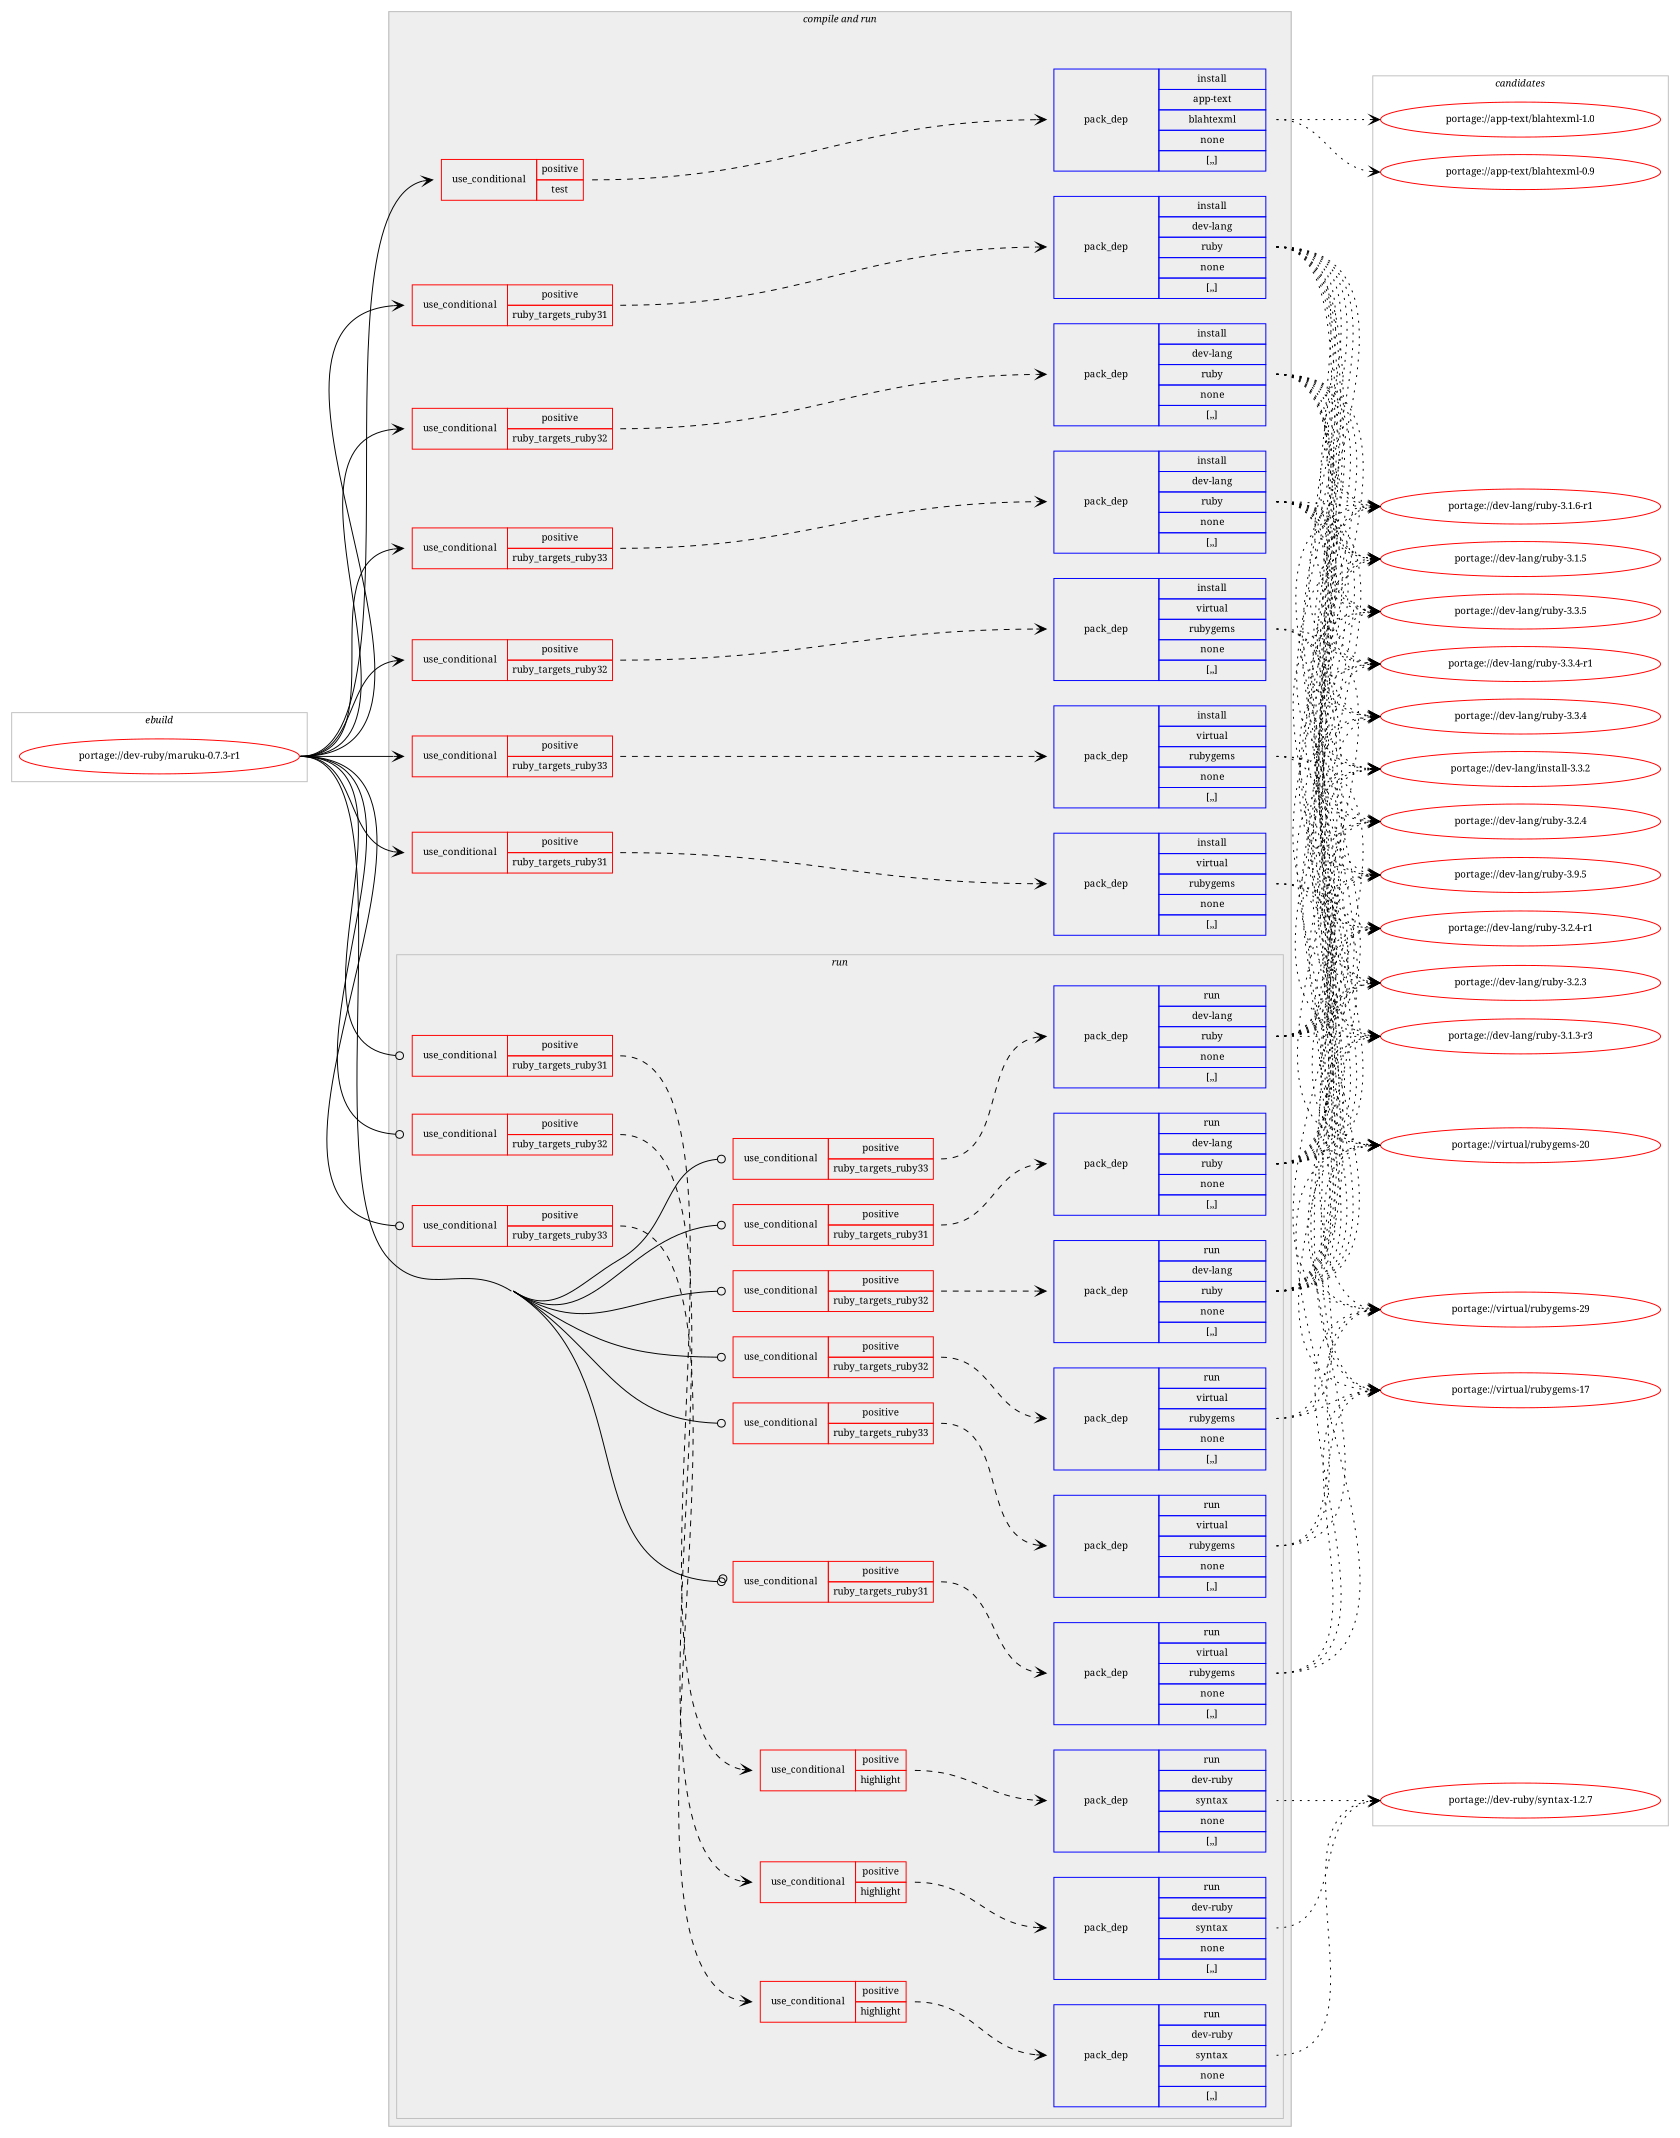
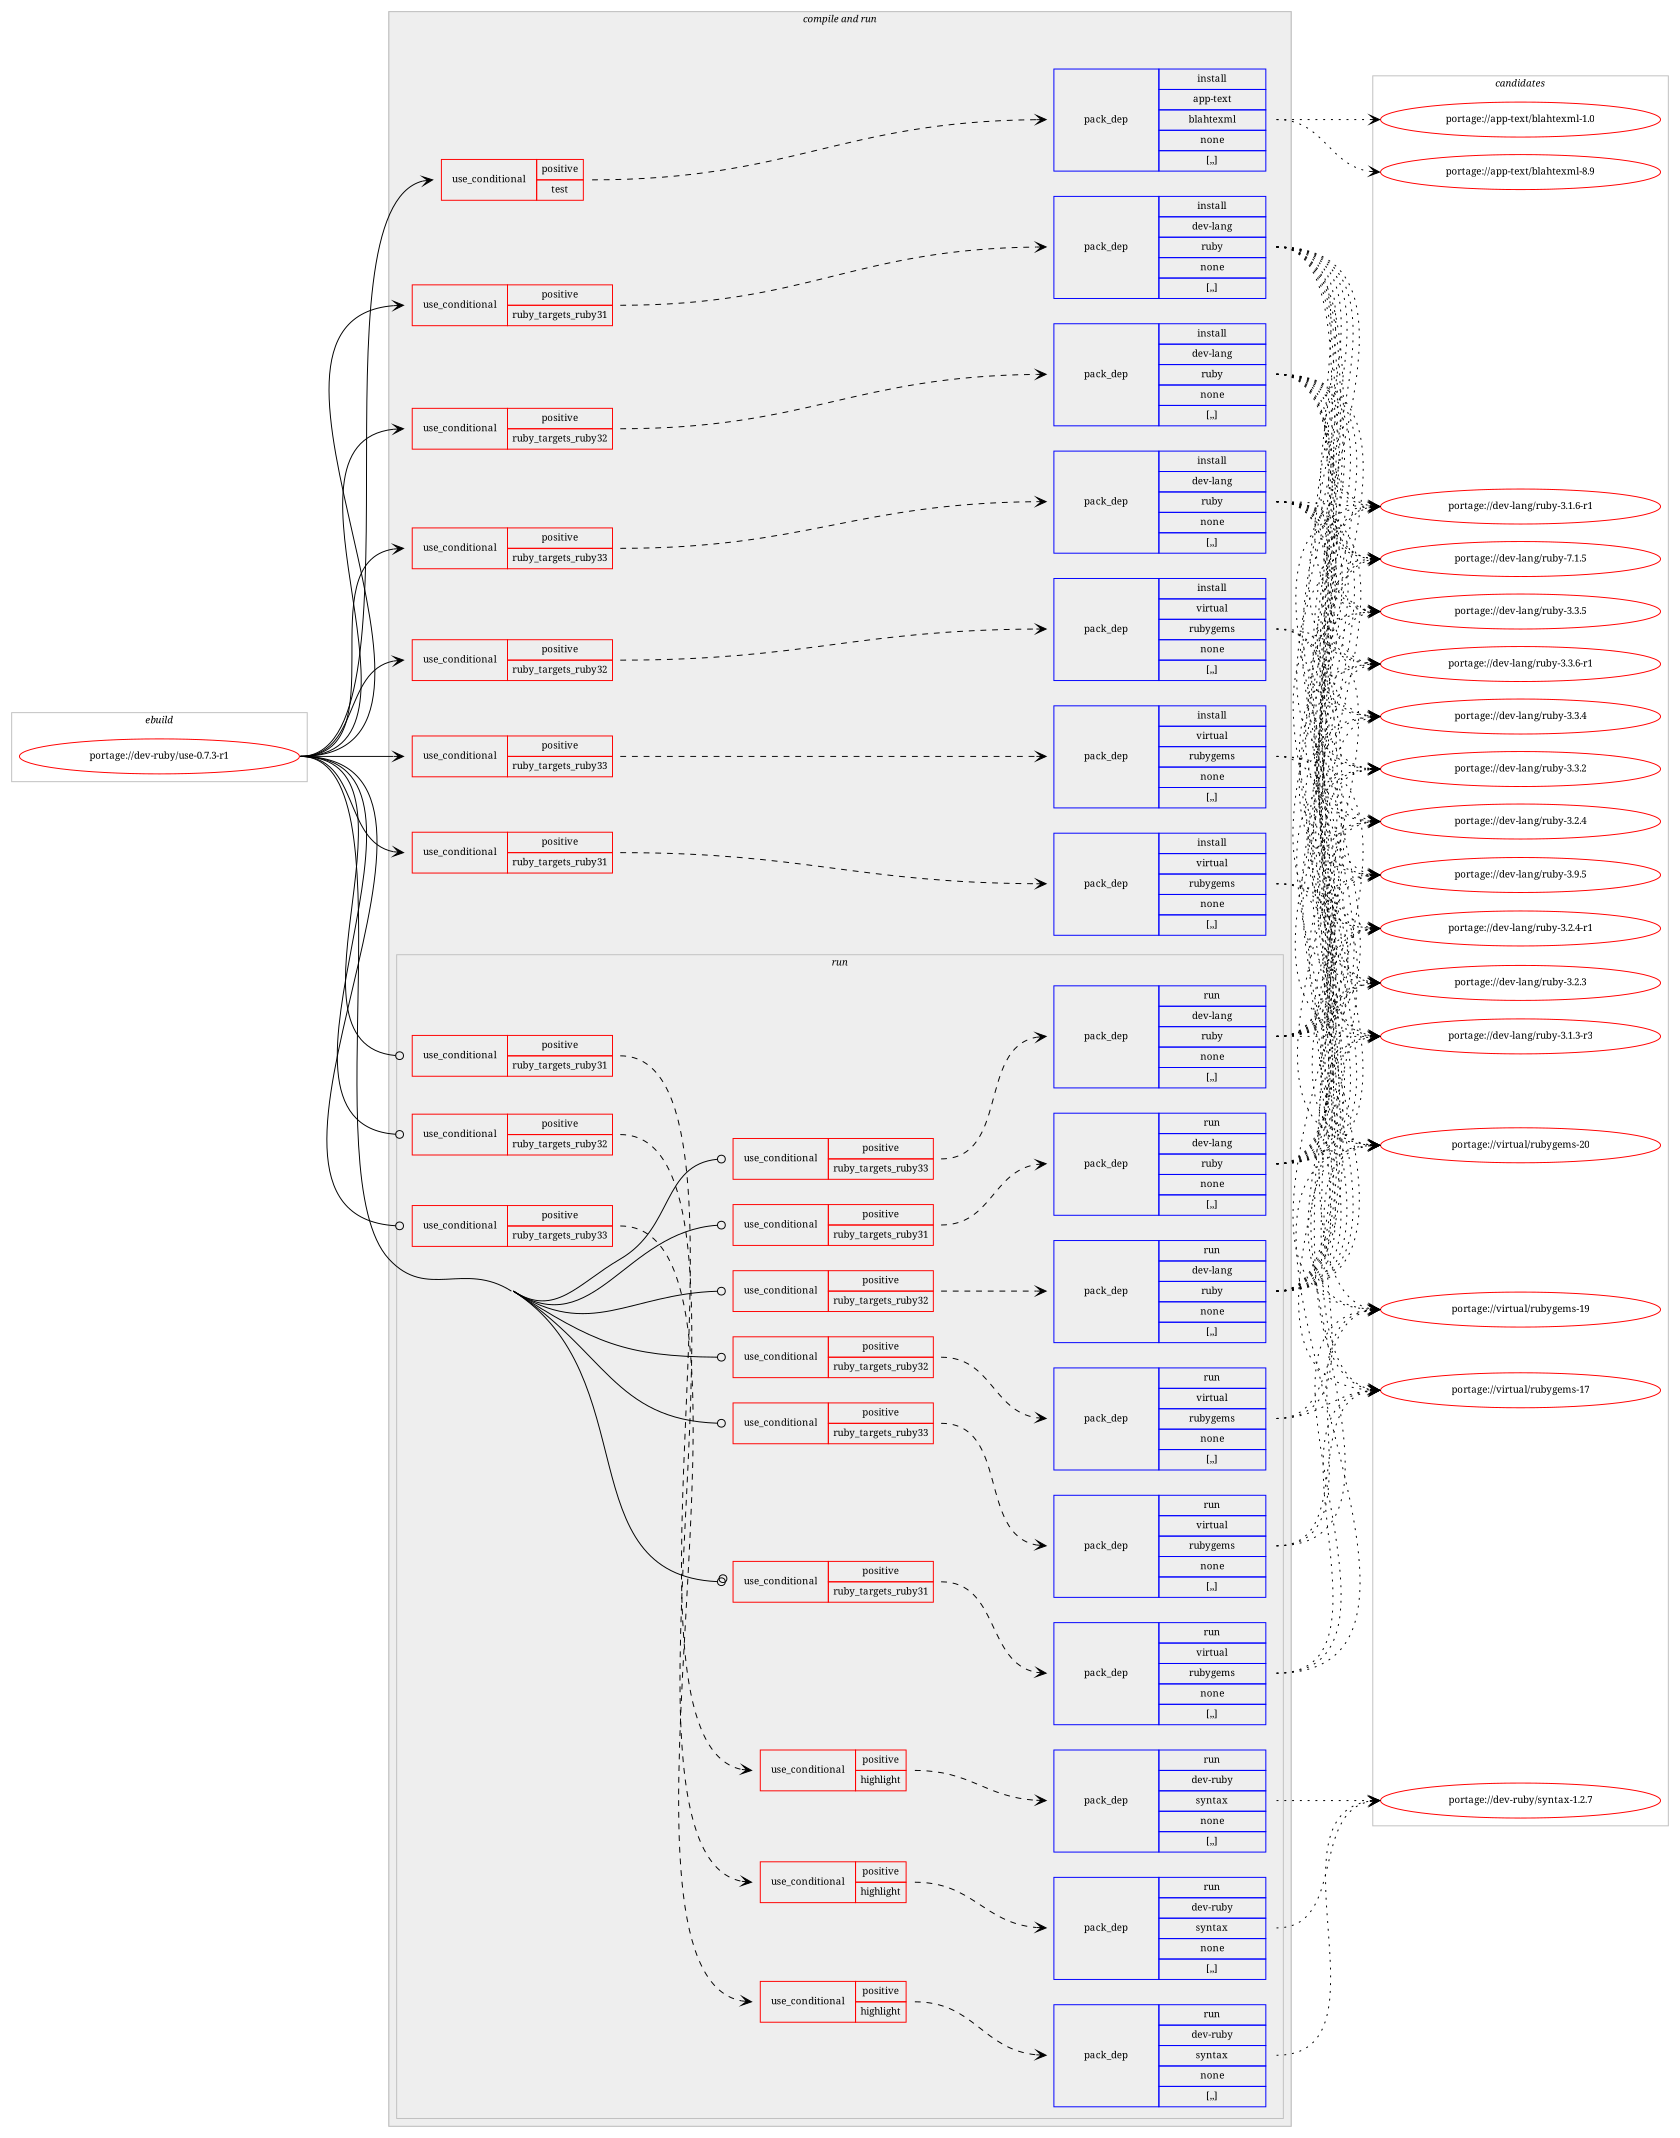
(1521, 172) -> (1521, 172)
(1521, 559) -> (1521, 559)
(1521, 664) -> (1521, 664)
(159, 756) -> (159, 756)
(1521, 769) -> (1521, 769)
(1521, 1310) -> (1521, 1310)
